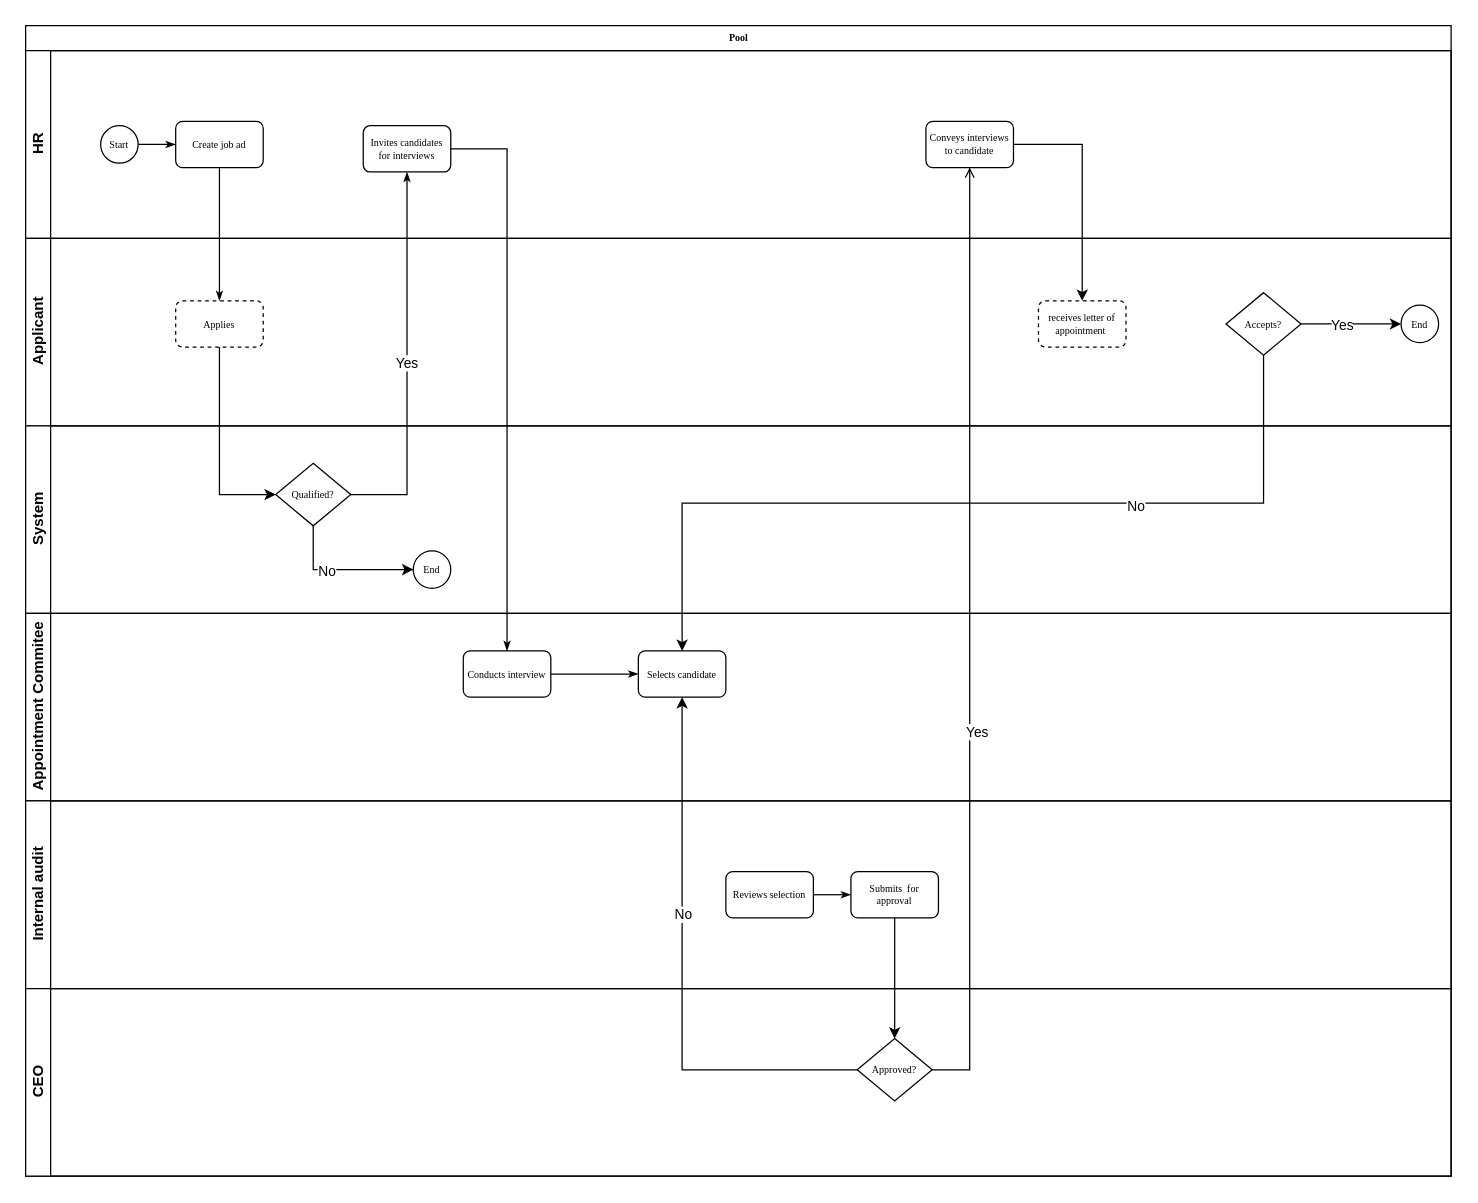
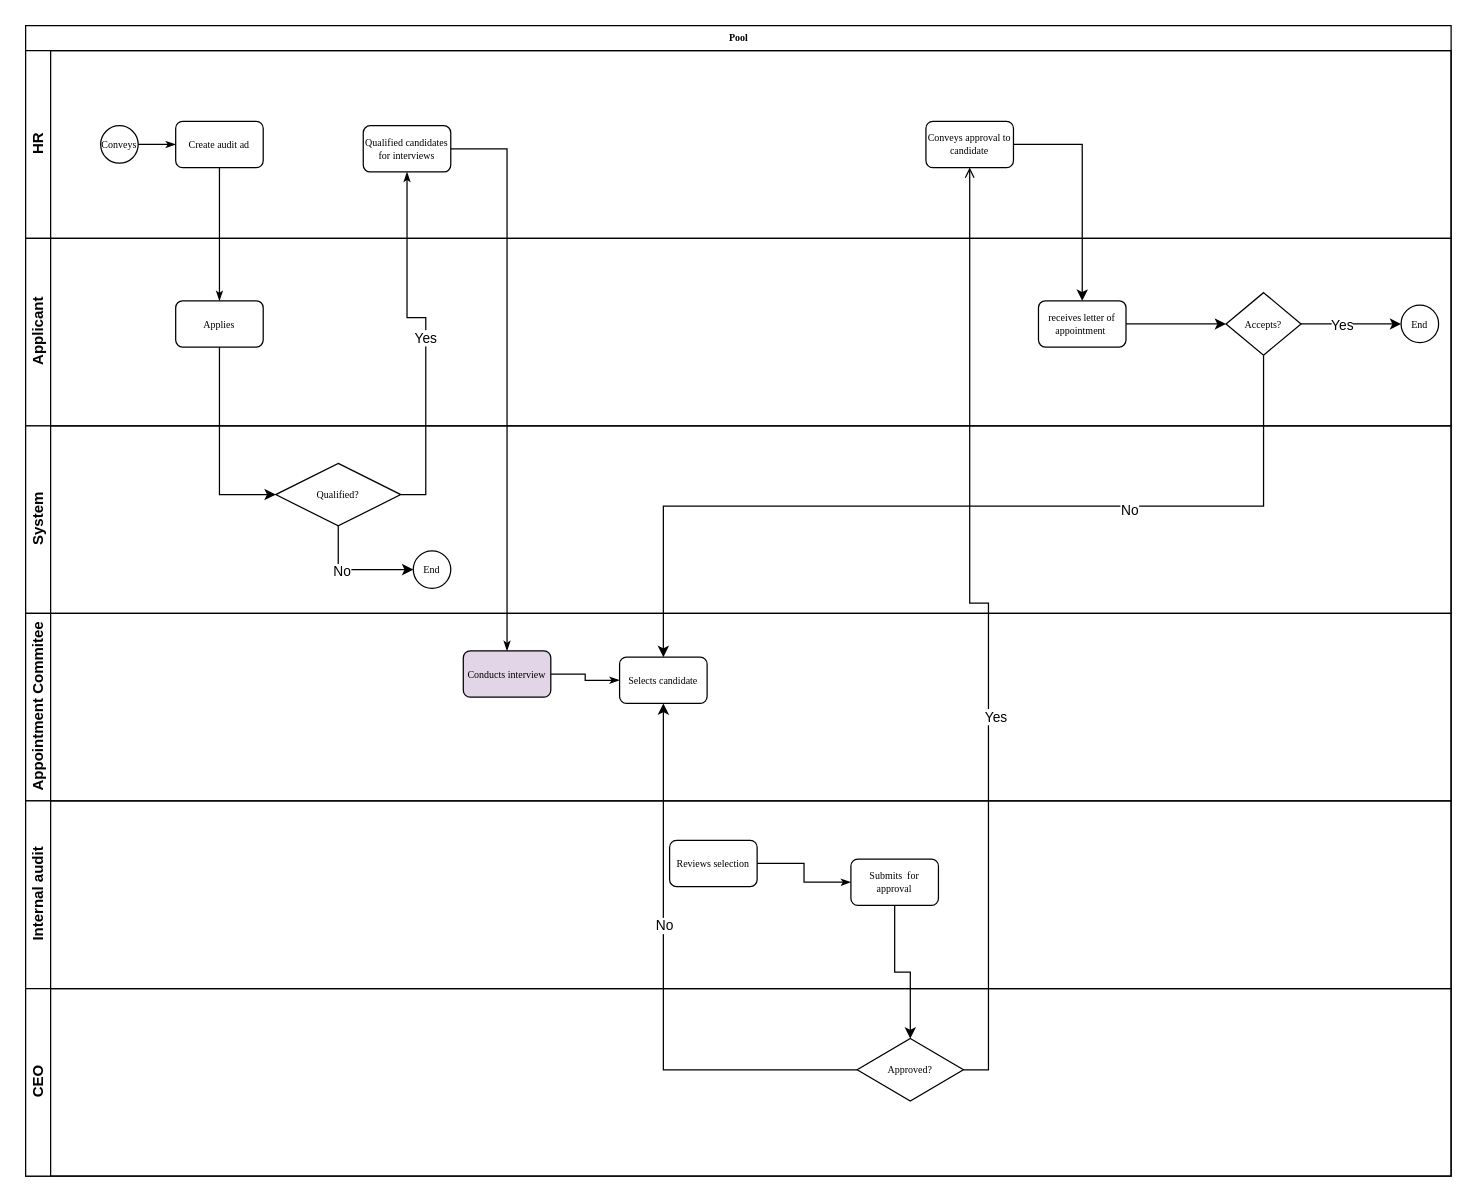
(119, 144) -> (119, 144)
(219, 144) -> (219, 144)
(969, 144) -> (969, 144)
(407, 149) -> (407, 149)
(219, 324) -> (219, 324)
(1082, 324) -> (1082, 324)
none -> (1172, 324)
(313, 494) -> (338, 494)
(507, 674) -> (507, 674)
(682, 674) -> (663, 680)
(769, 894) -> (713, 863)
(894, 894) -> (894, 882)
(894, 1069) -> (910, 1069)
